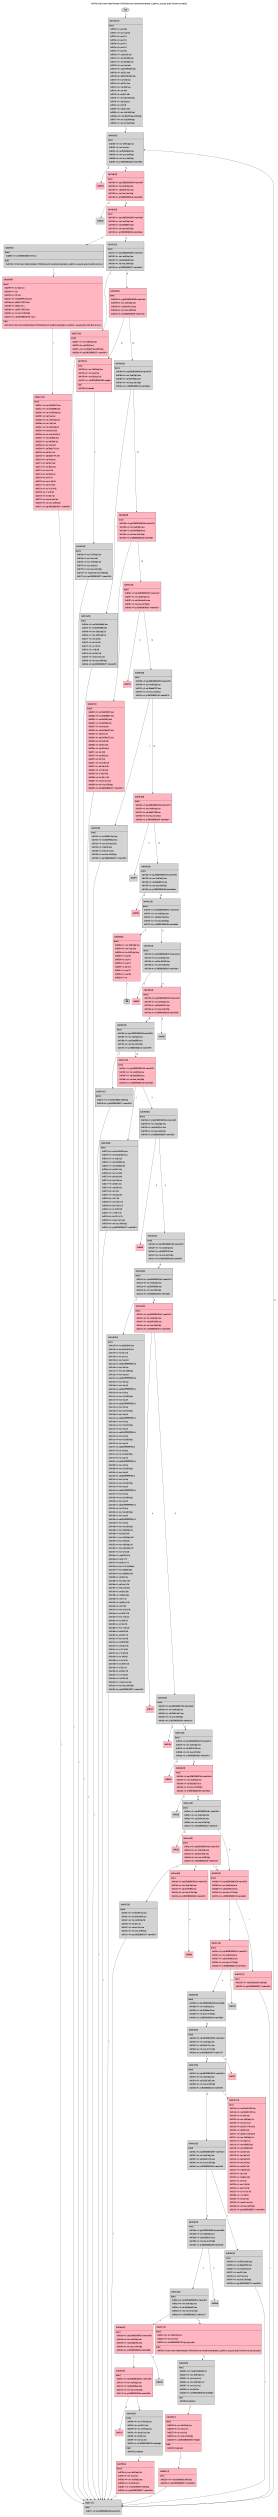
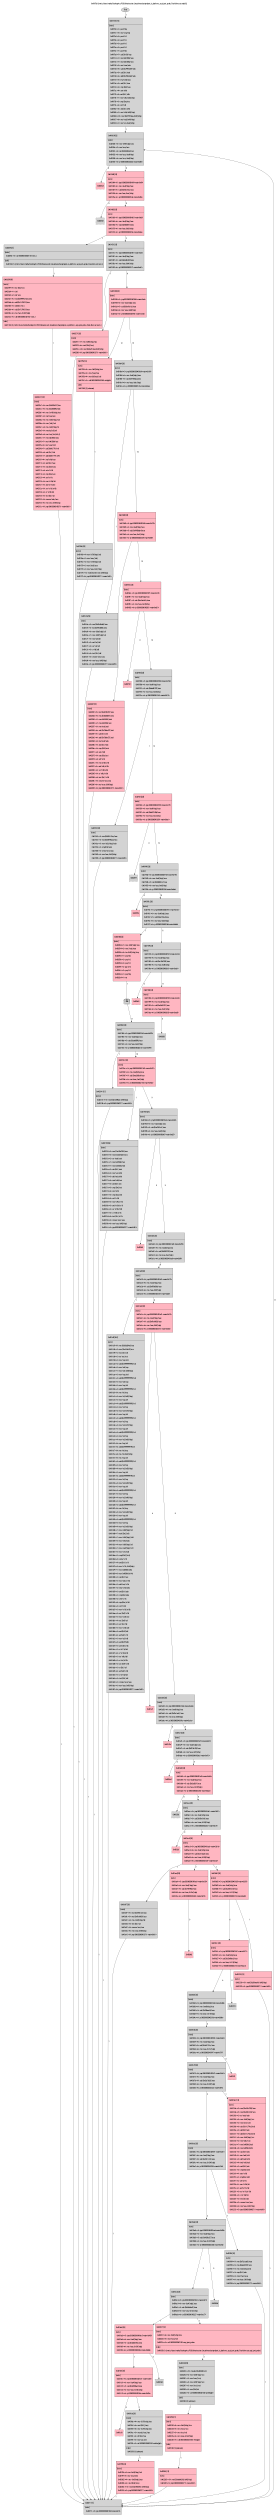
(149, 1019) -> (129, 1013)
(226, 1848) -> (201, 1832)
